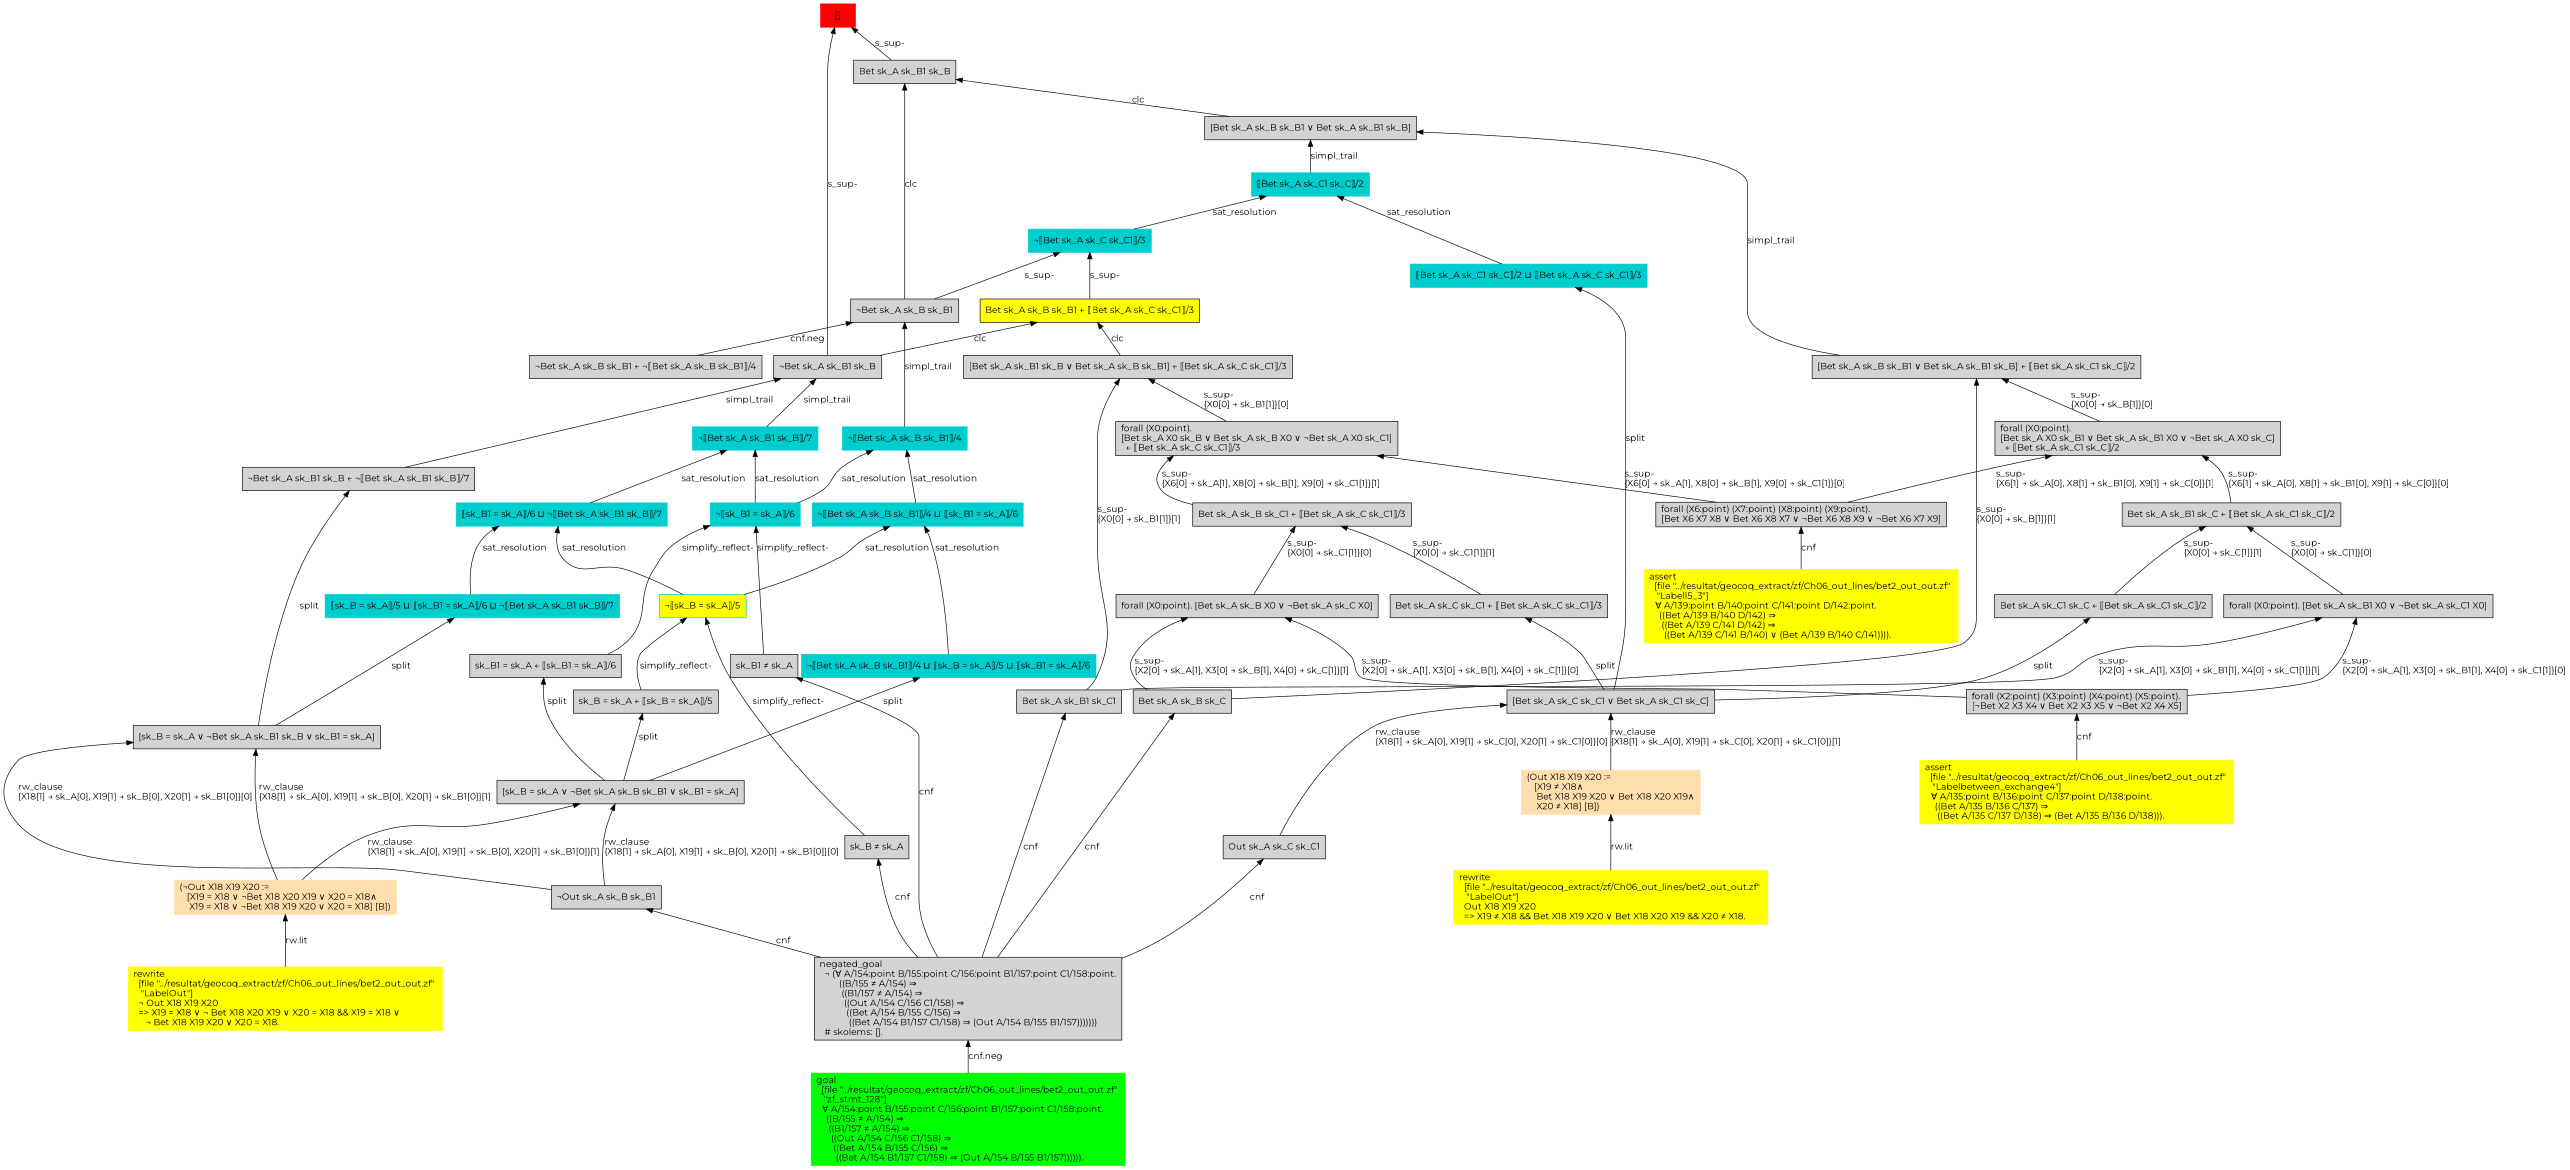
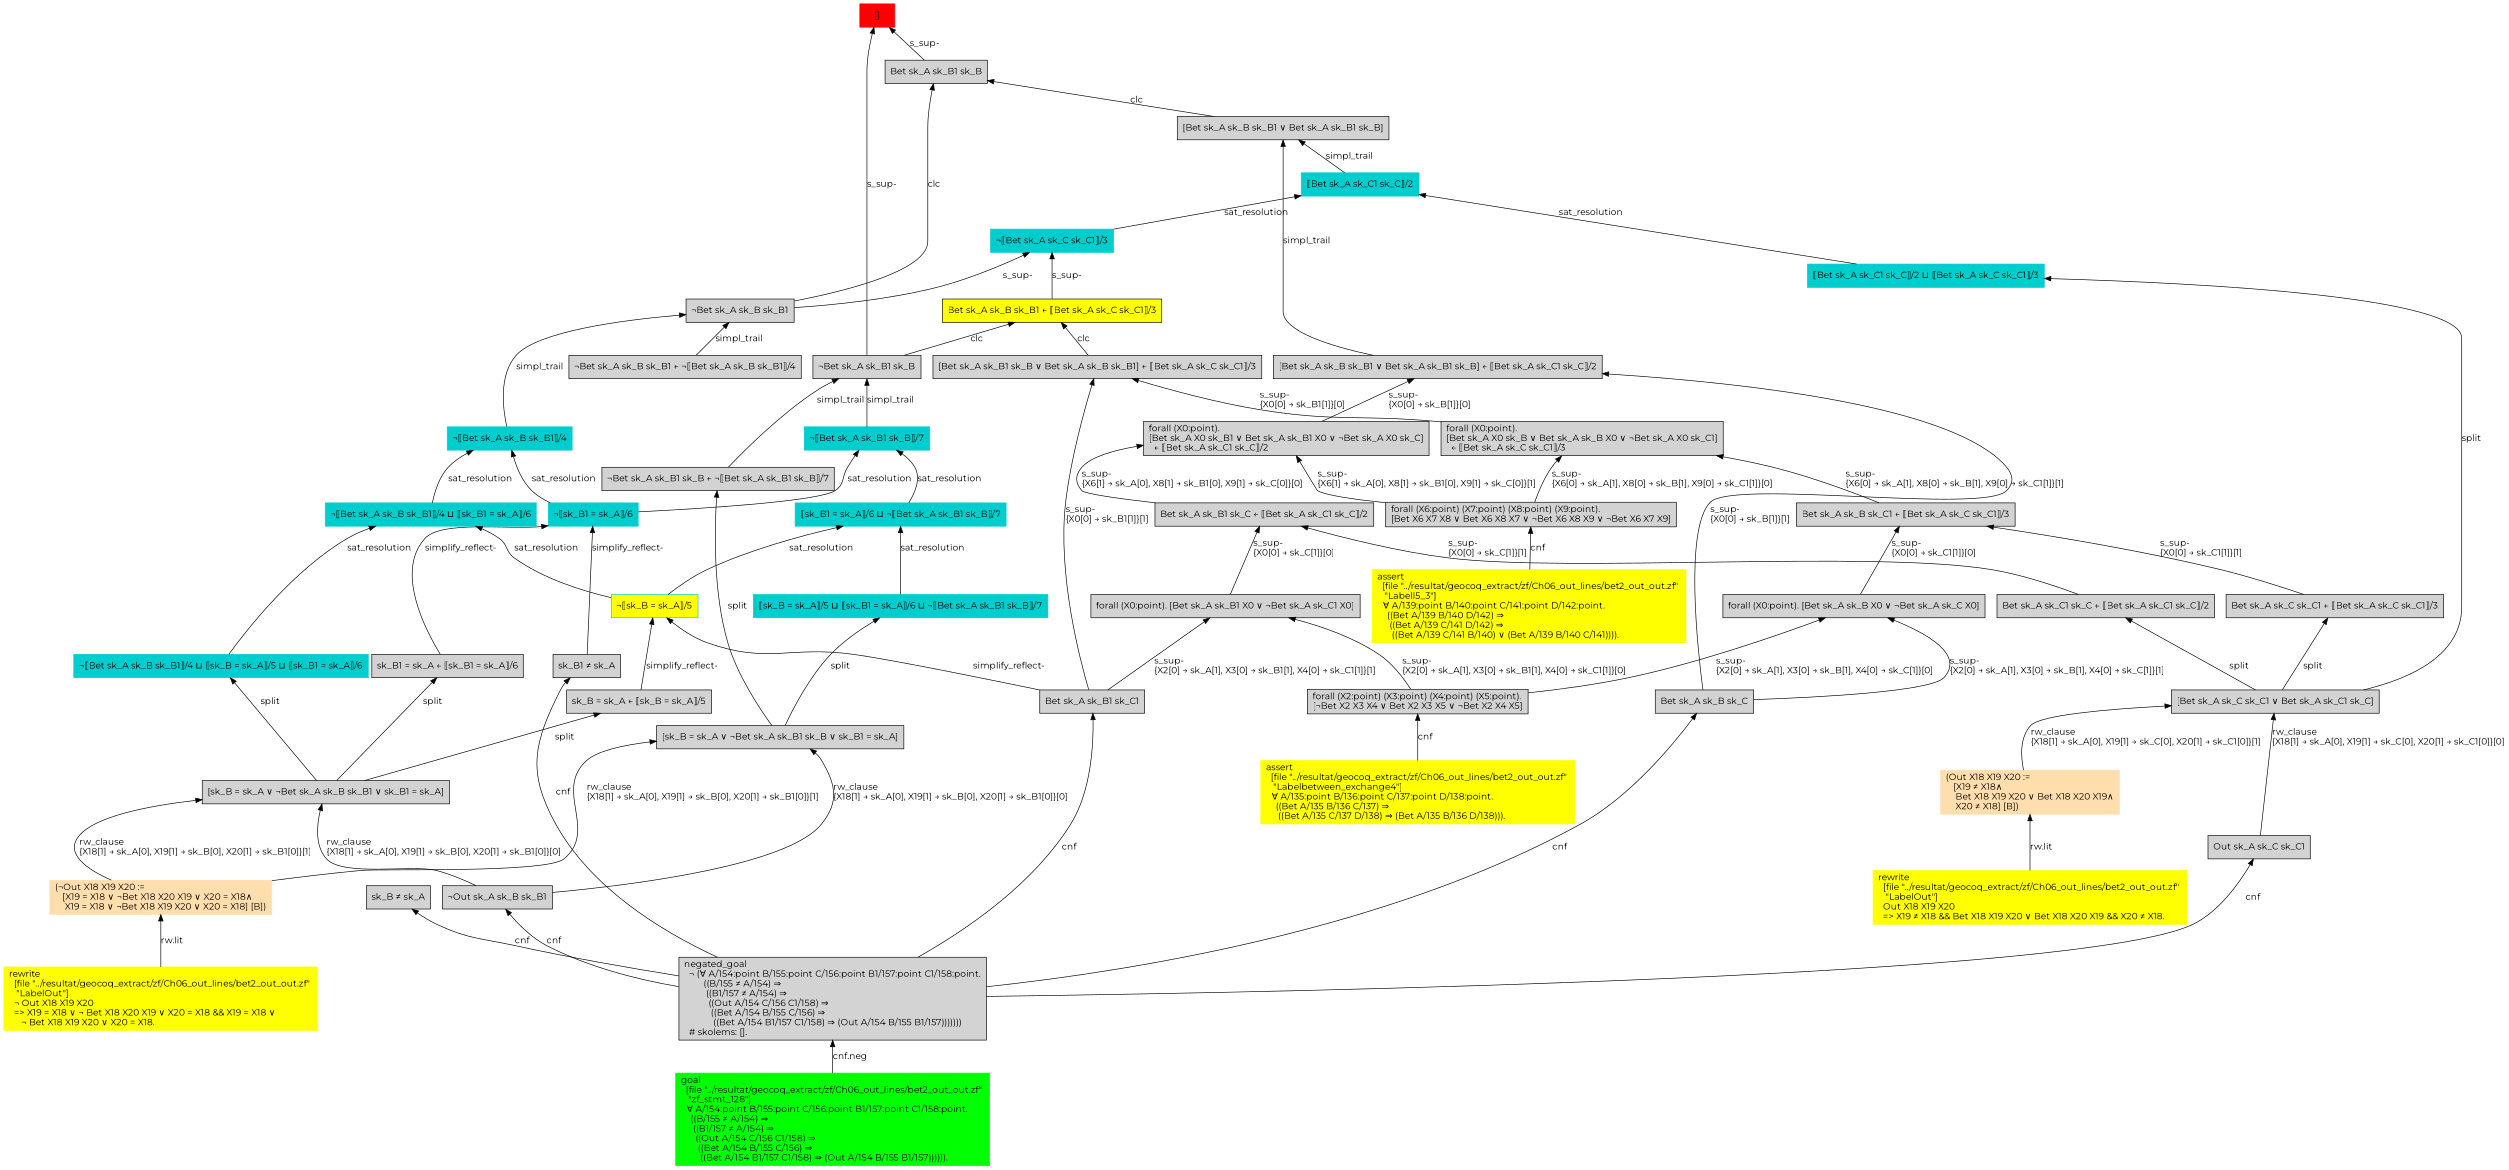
(808, 339) -> (739, 339)
(774, 739) -> (854, 654)
